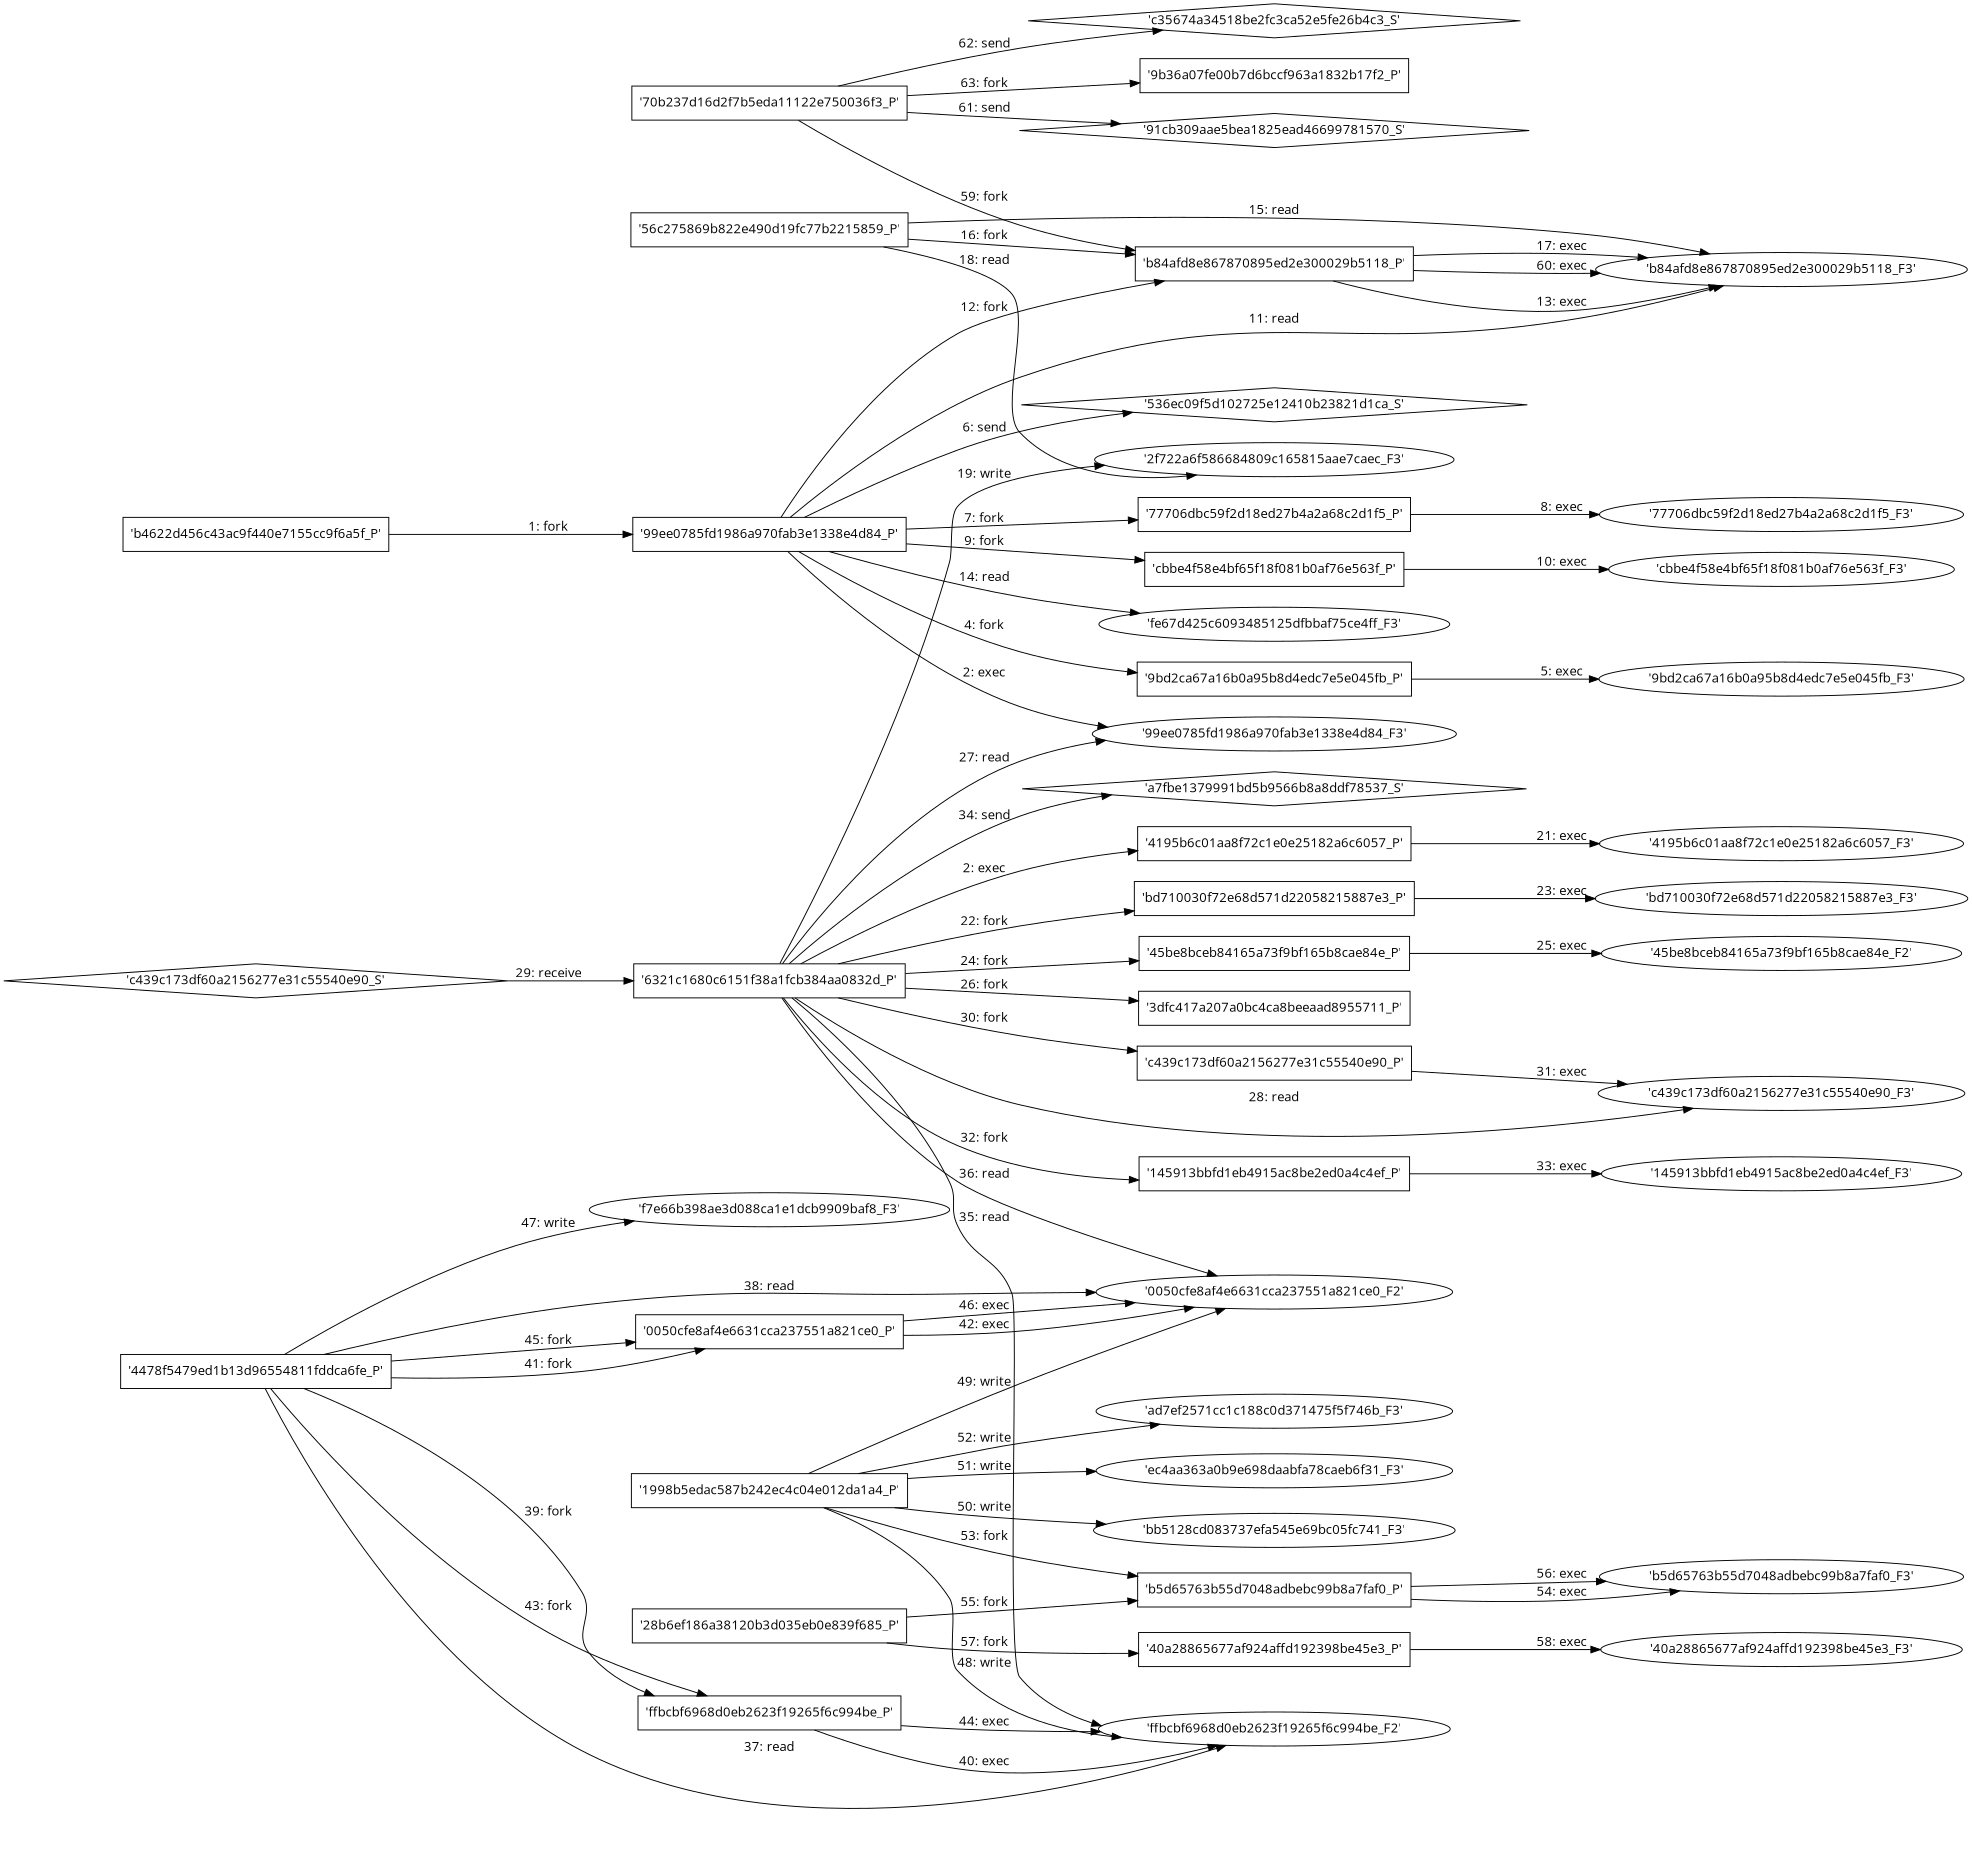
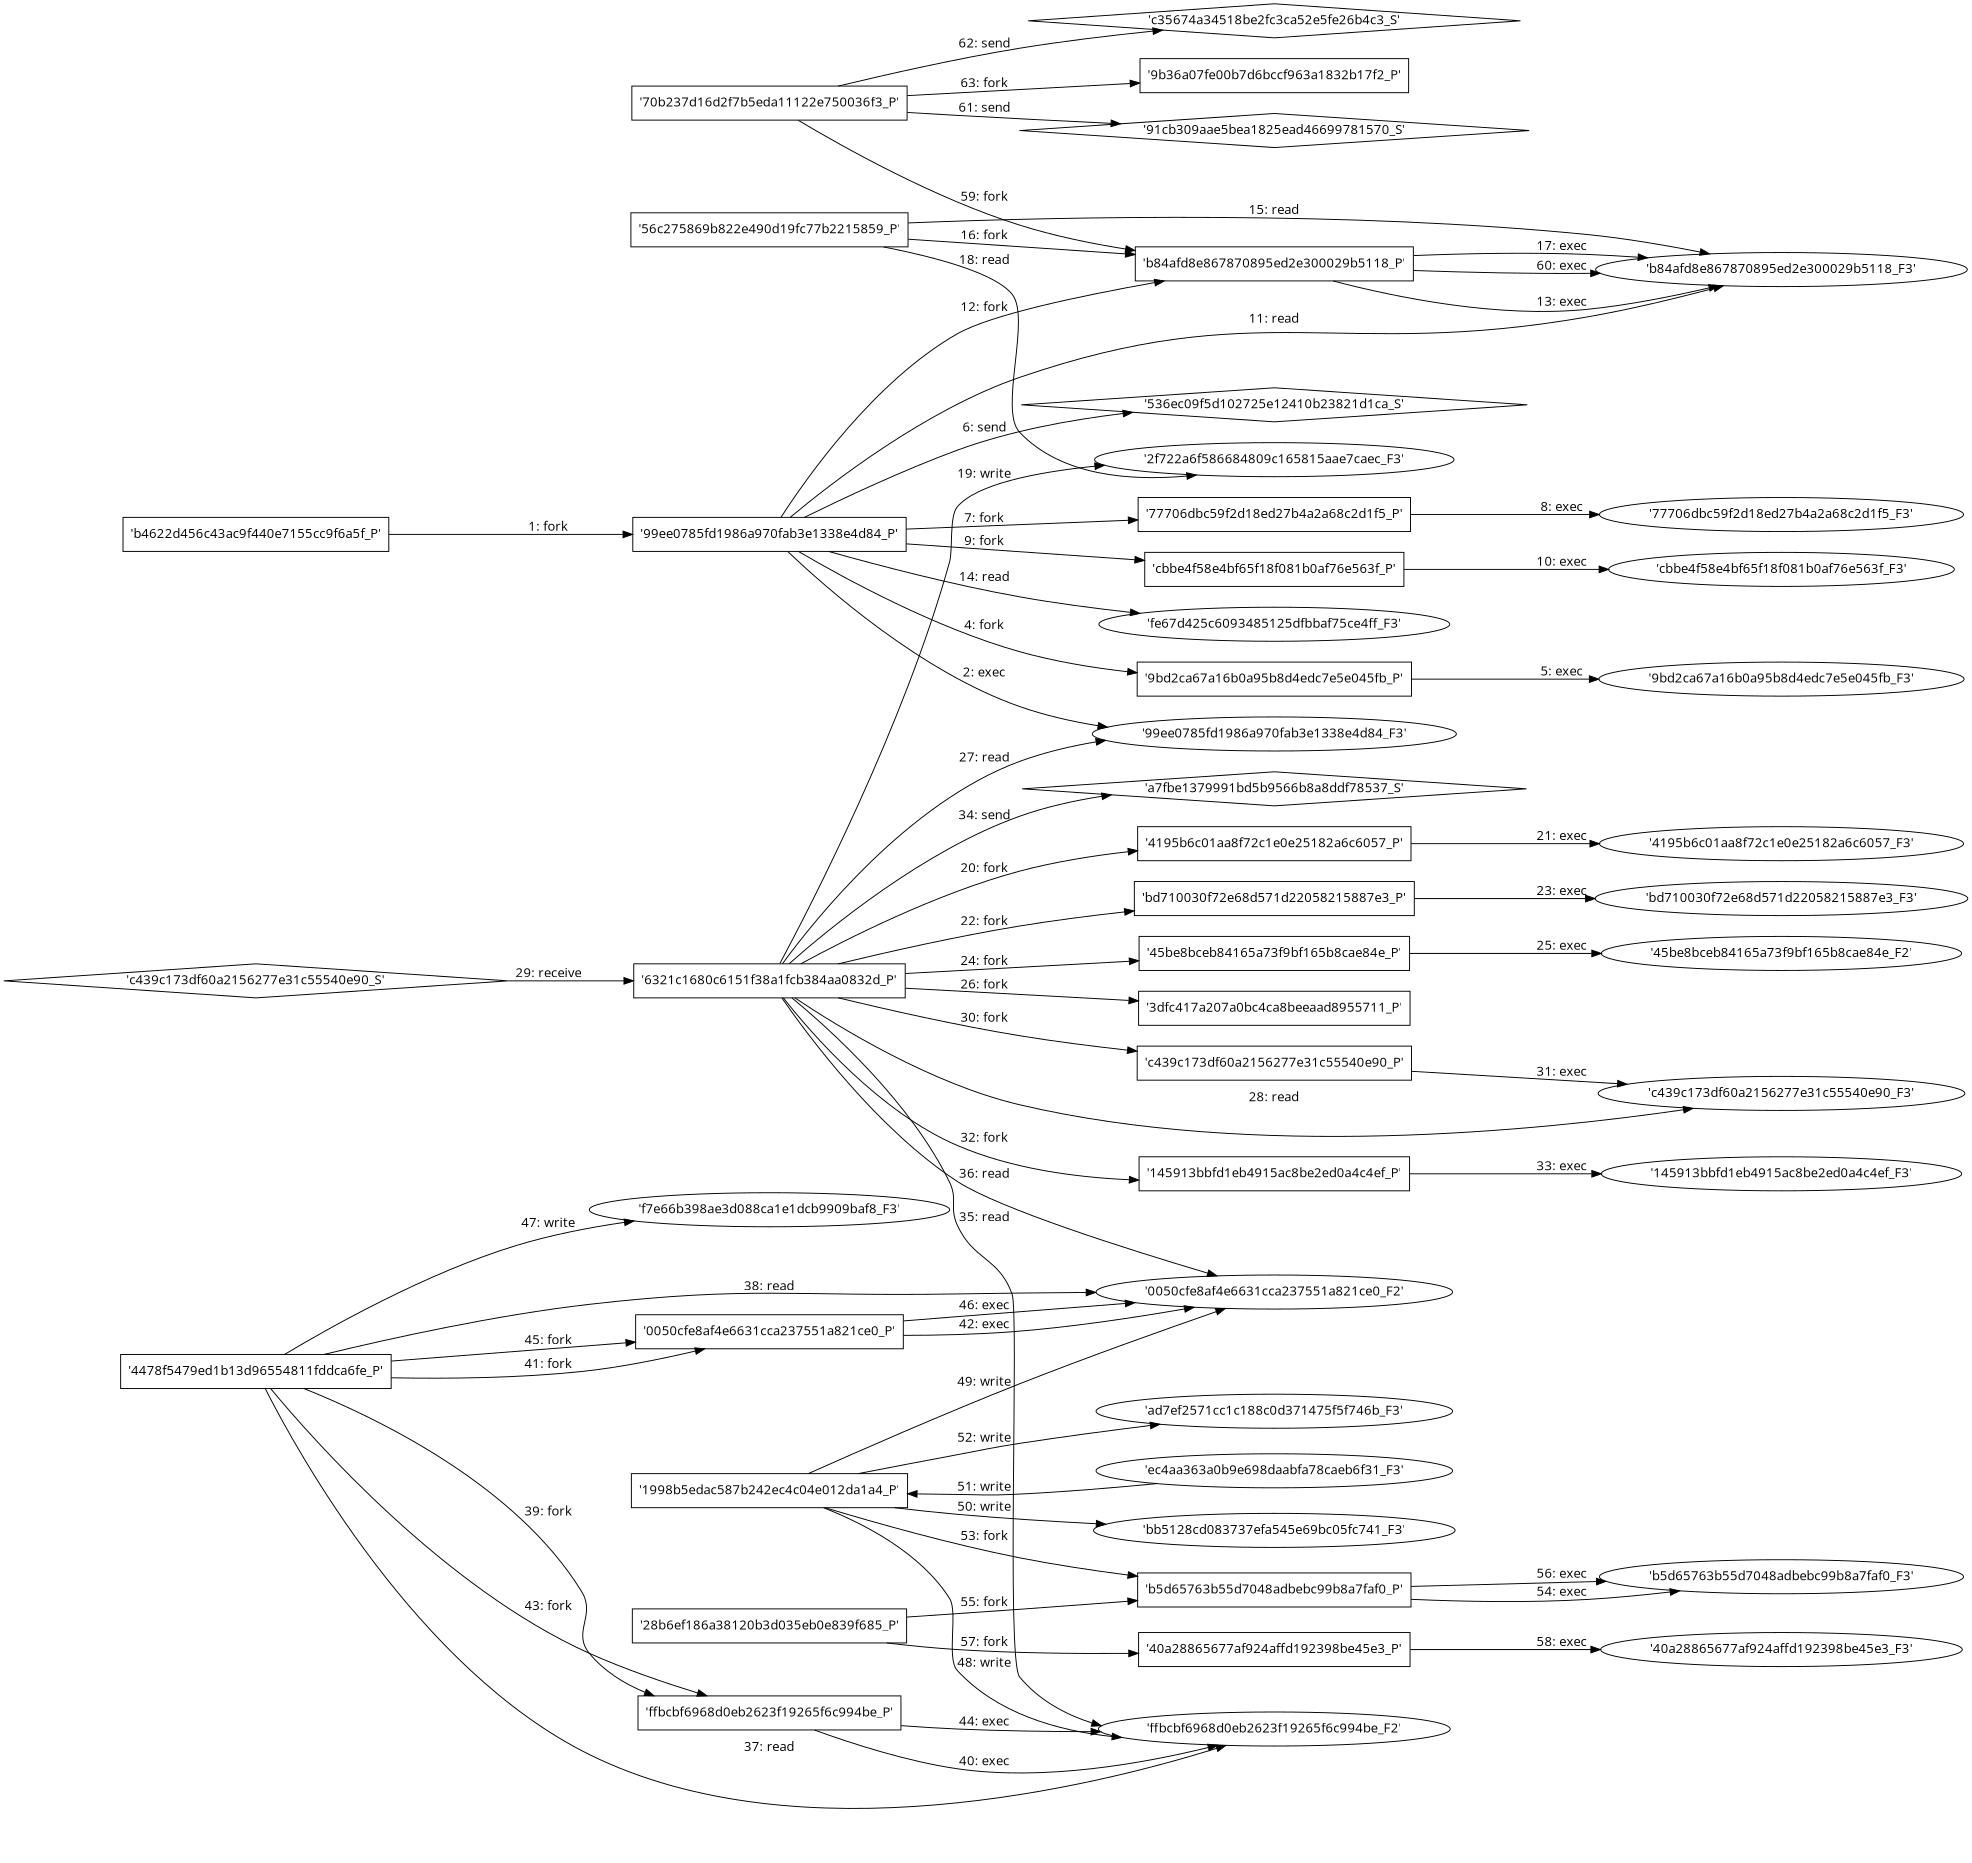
(985, 869) -> (985, 869)
(997, 1474) -> (1037, 1493)
